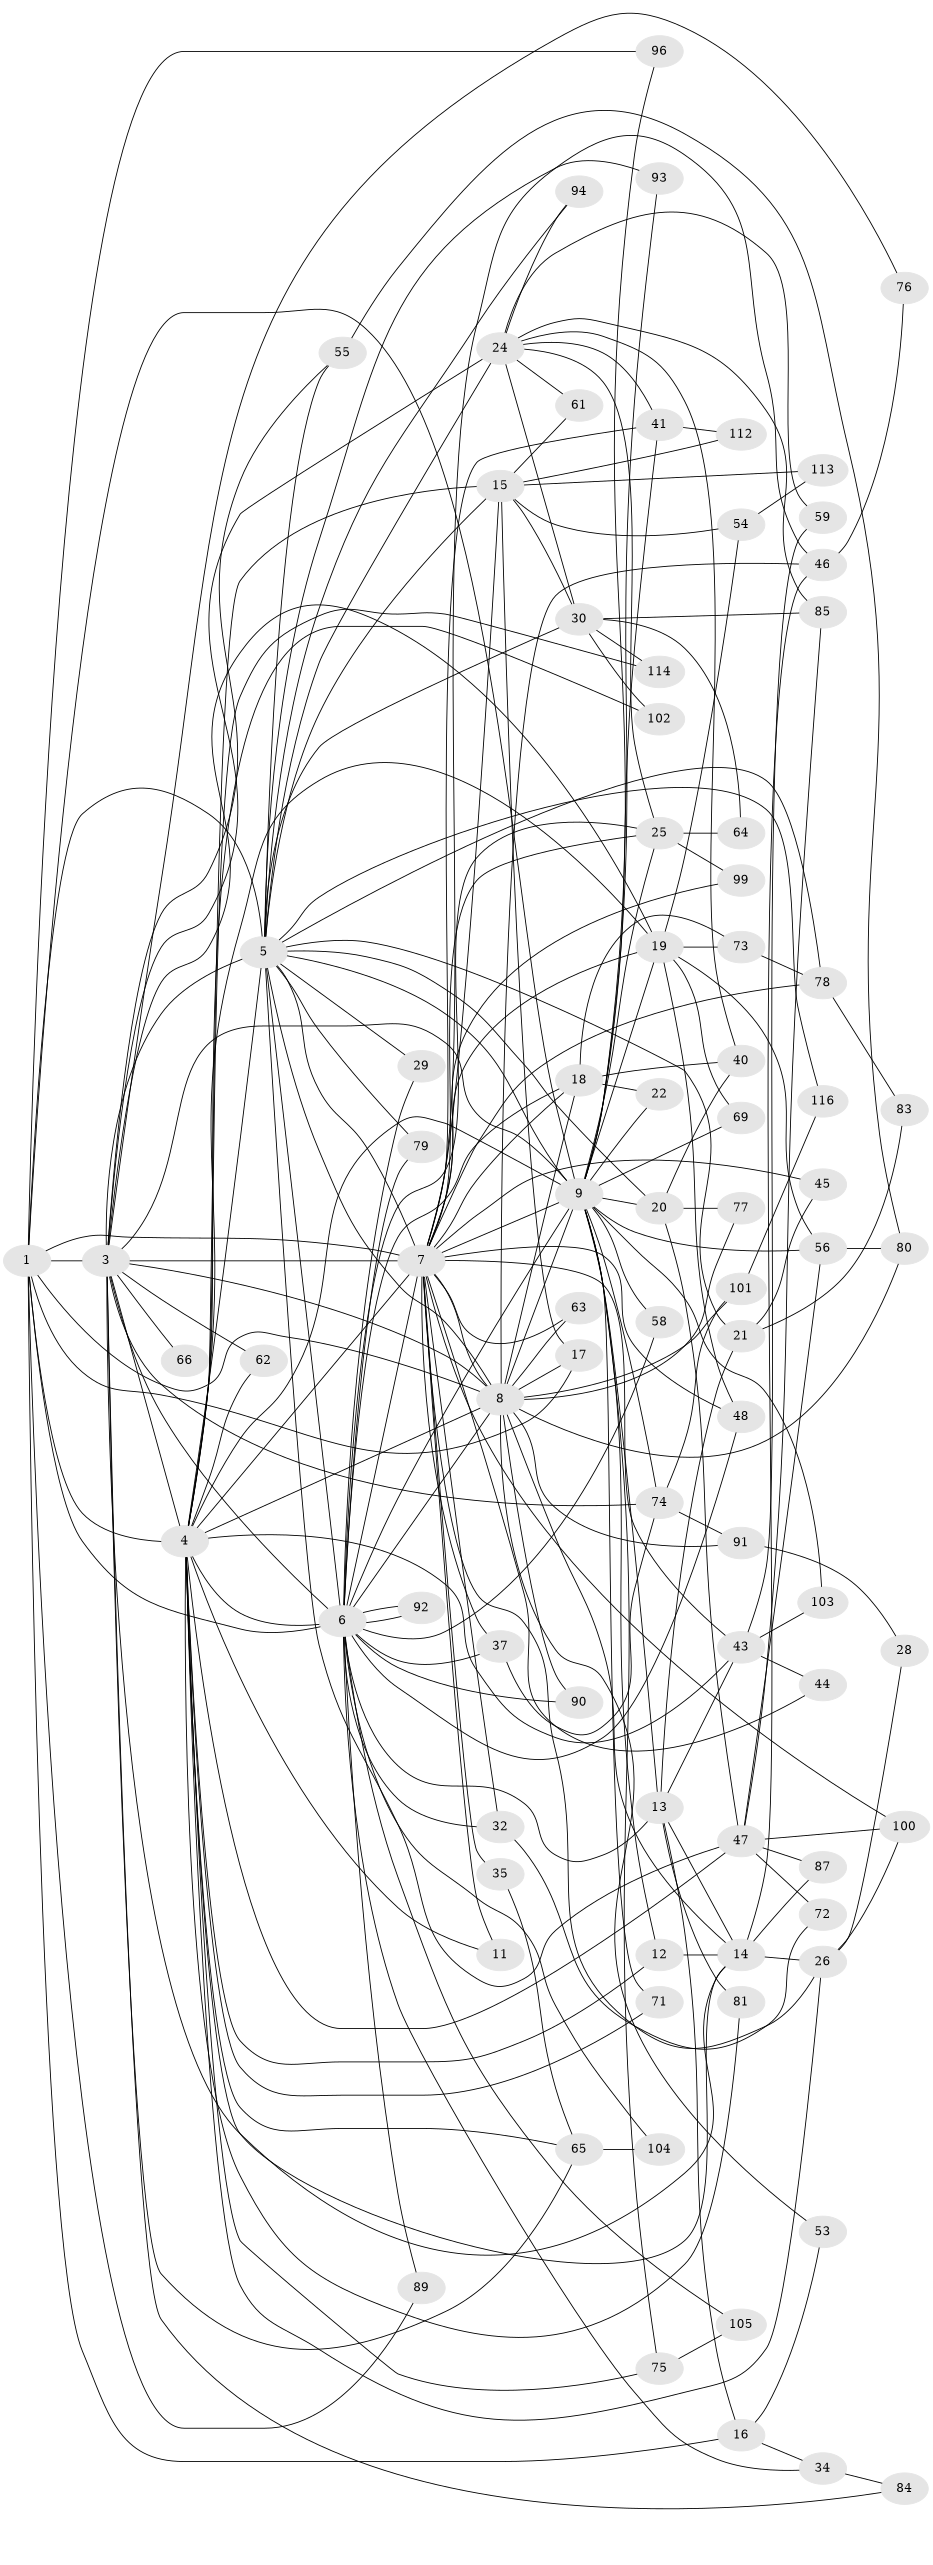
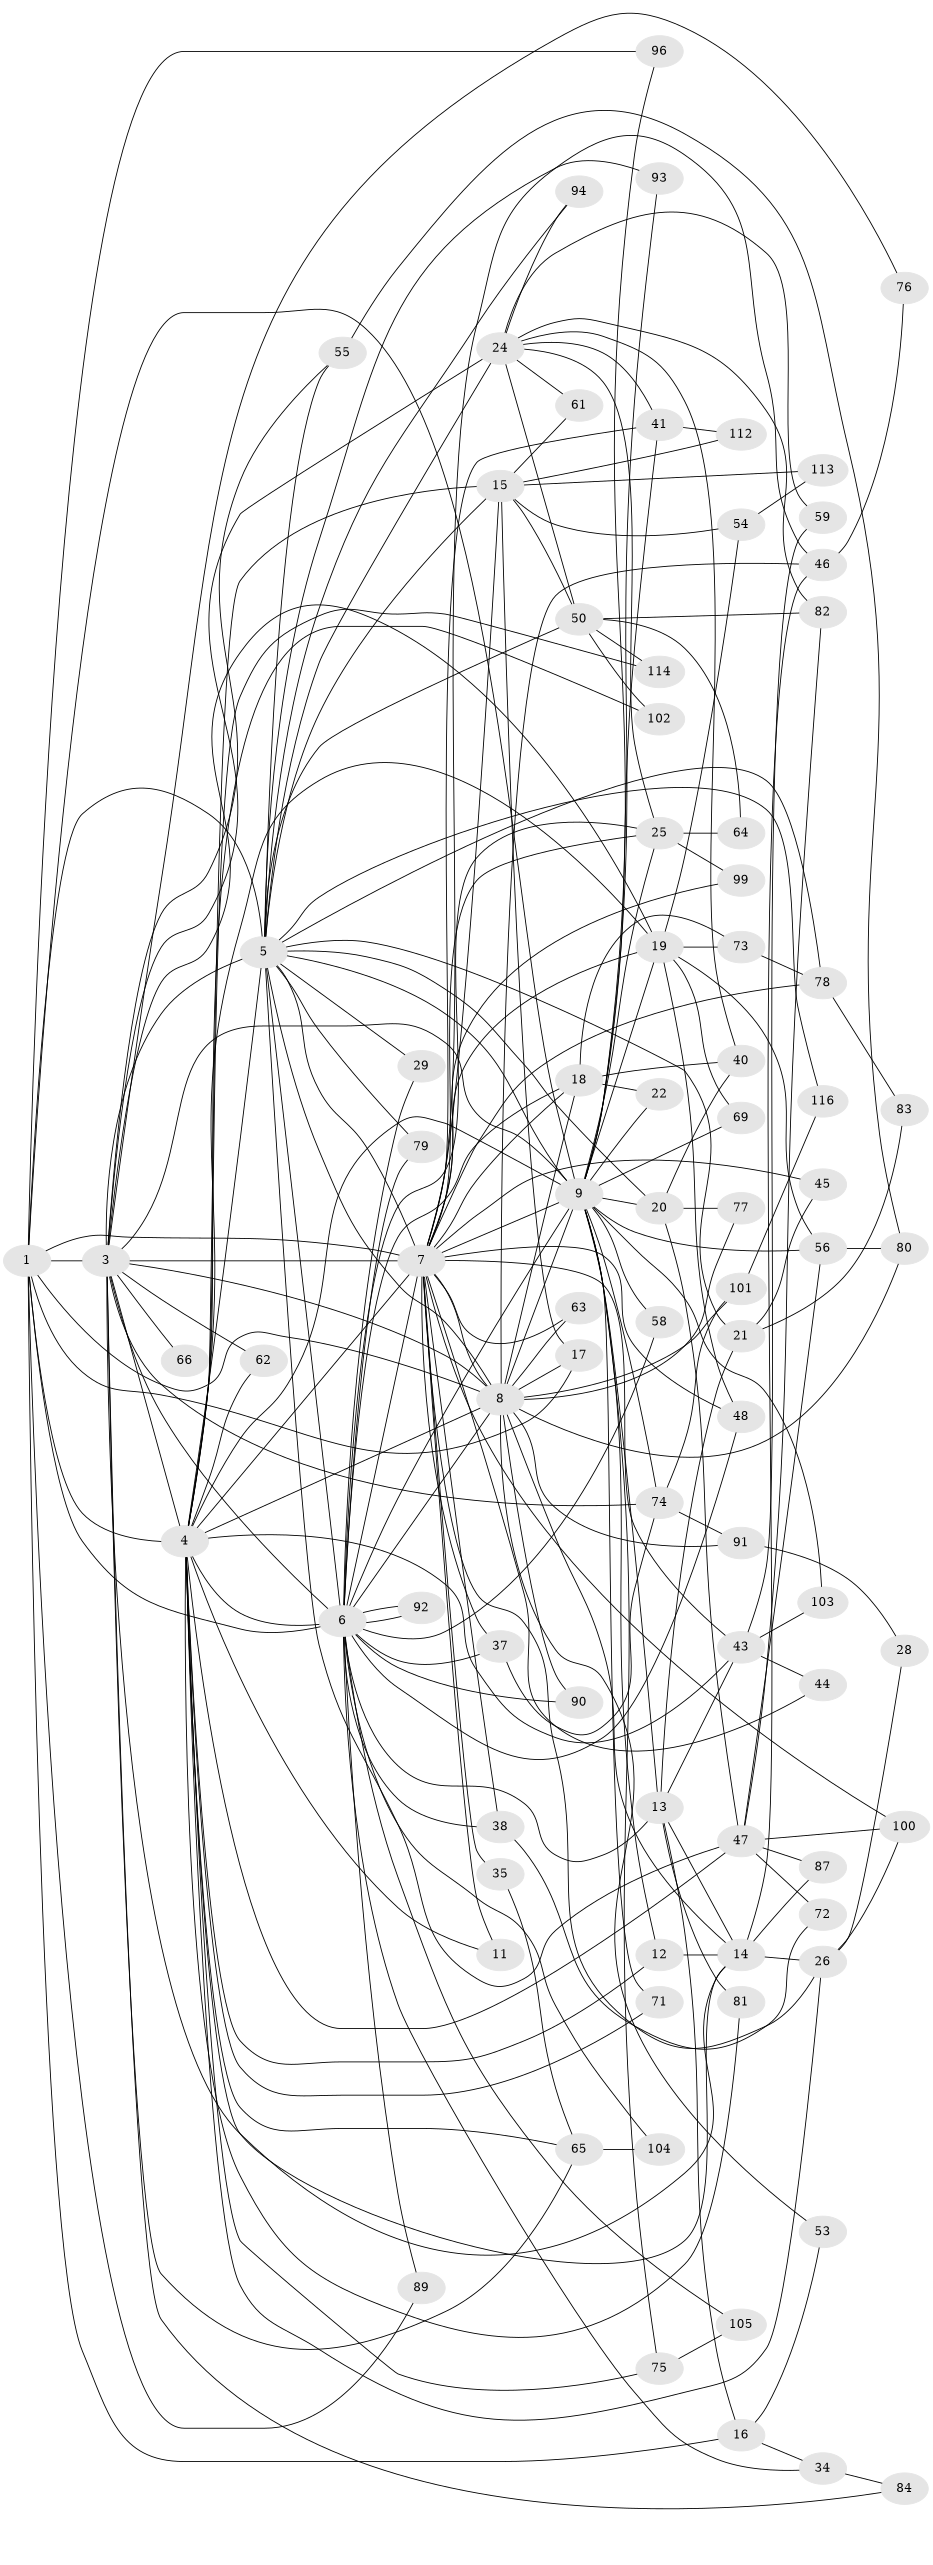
(823, 612) -> (823, 612)
(579, 619) -> (579, 619)
(500, 1827) -> (500, 1827)
